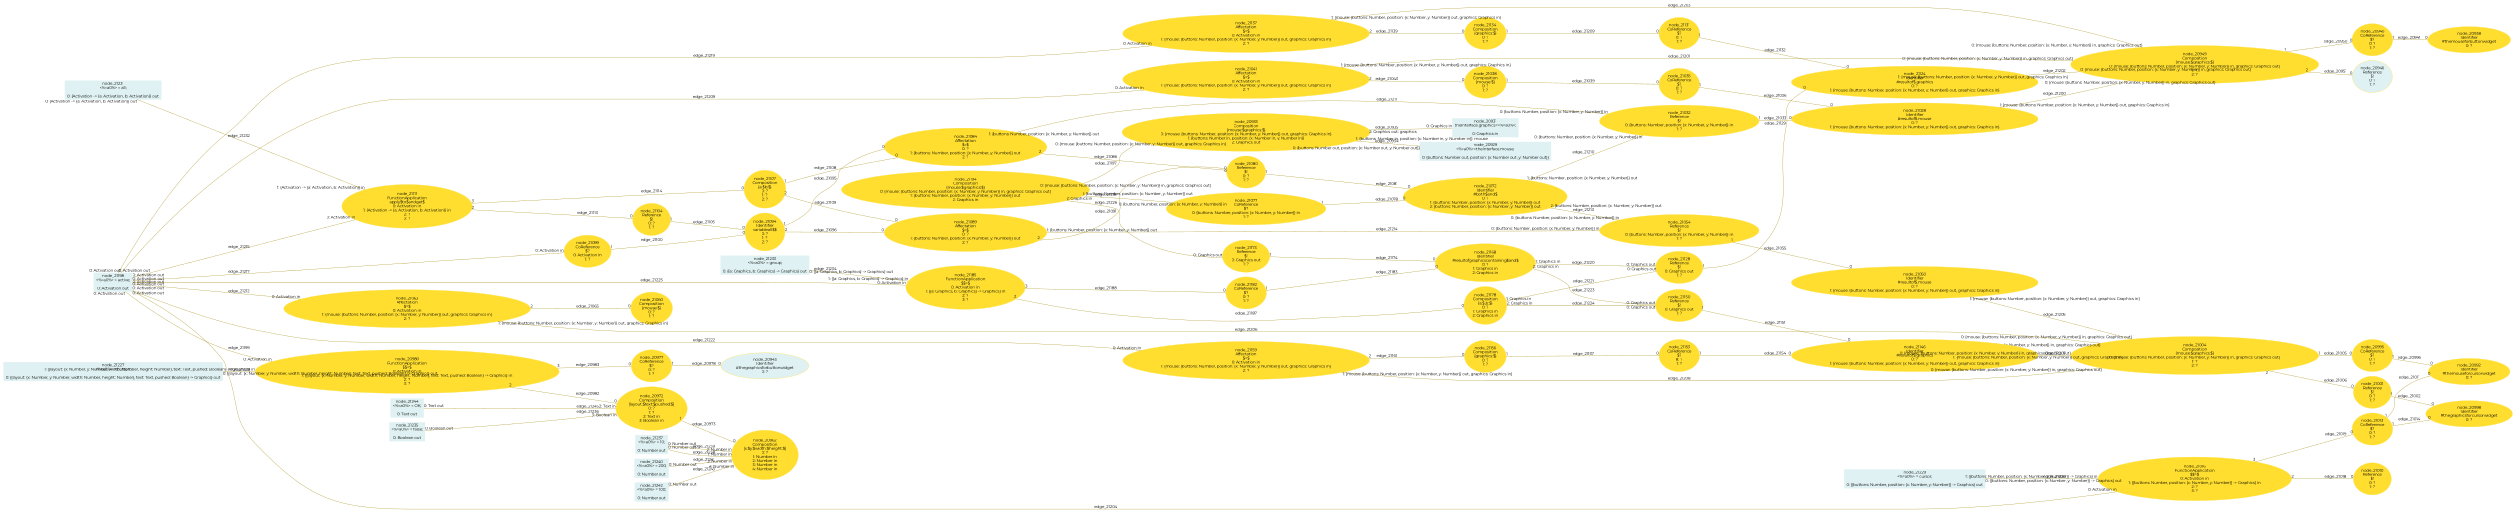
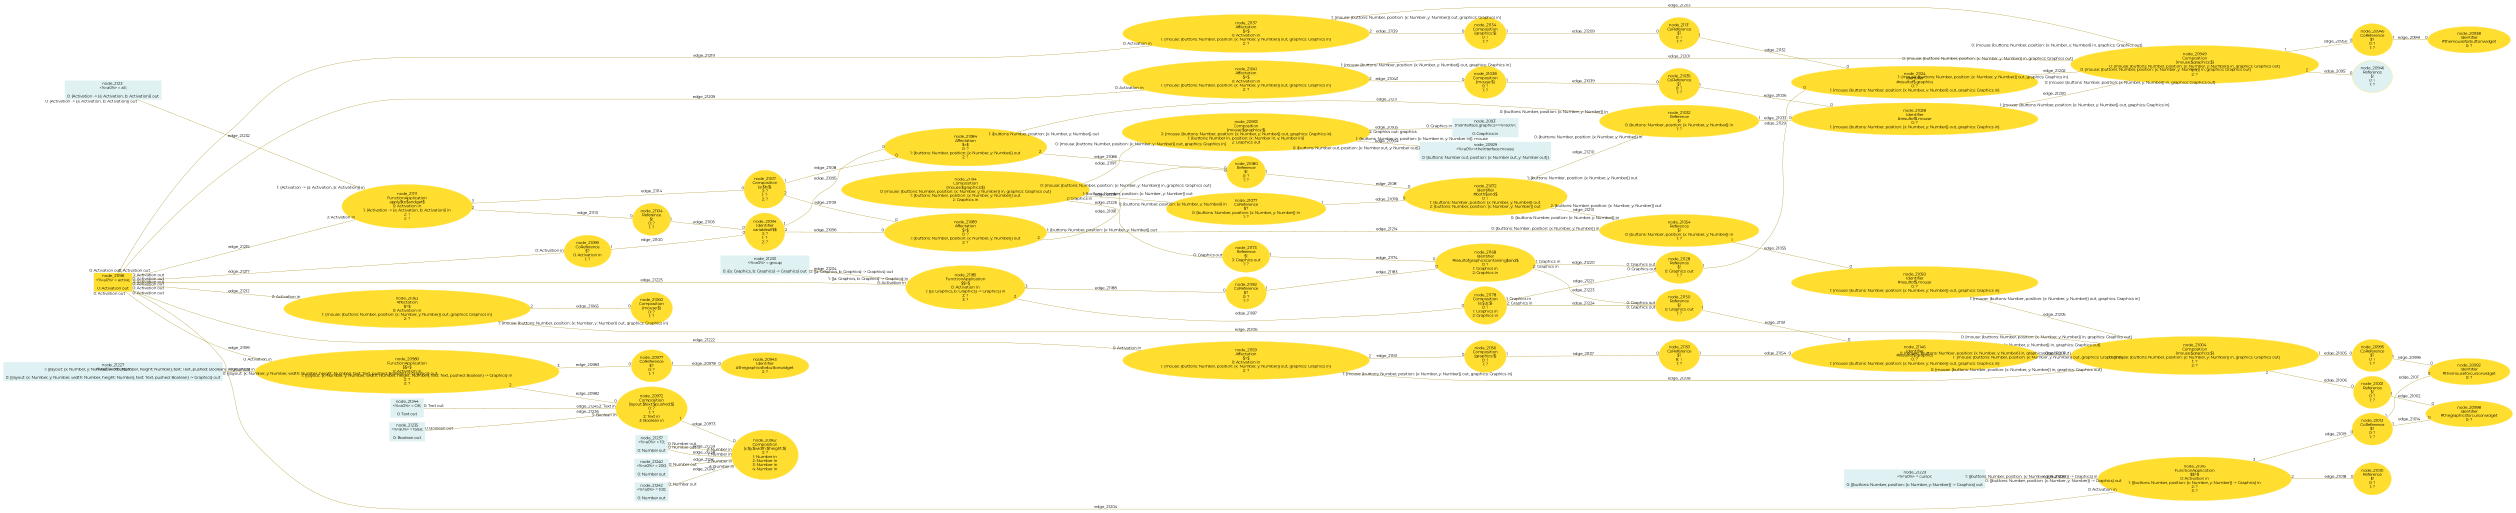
(113, 282) -> (113, 282)
(765, 366) -> (765, 366)
